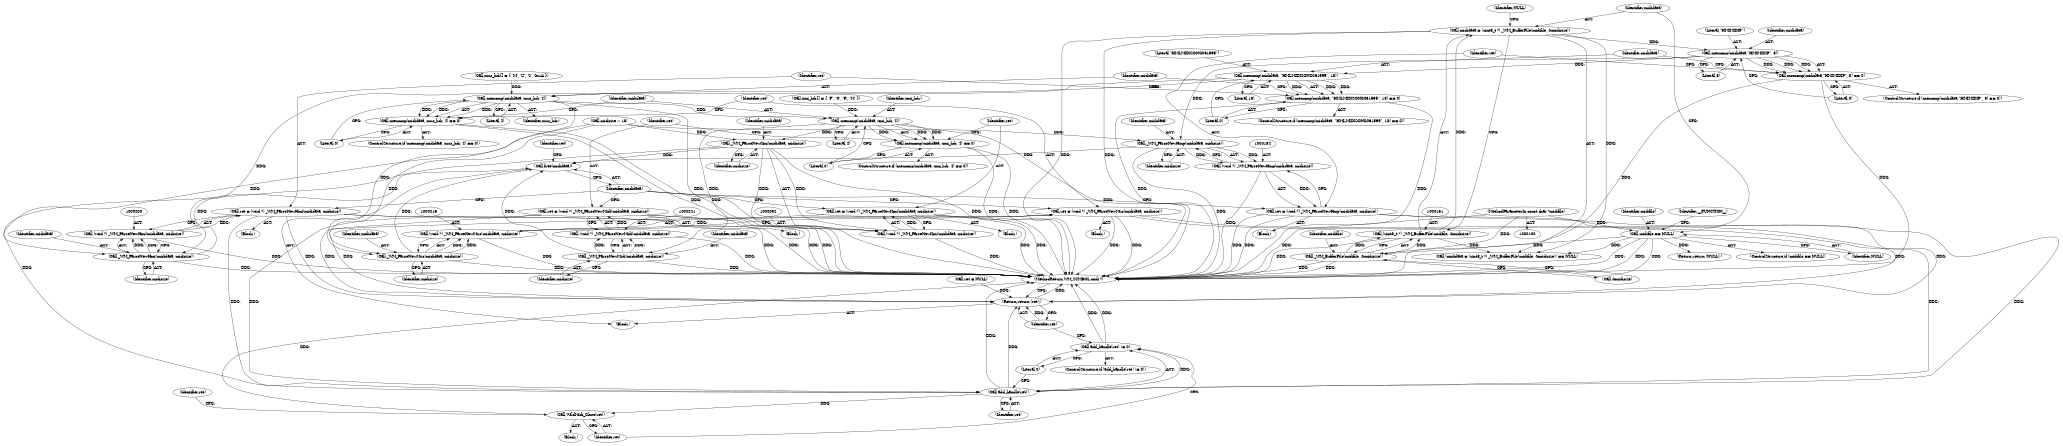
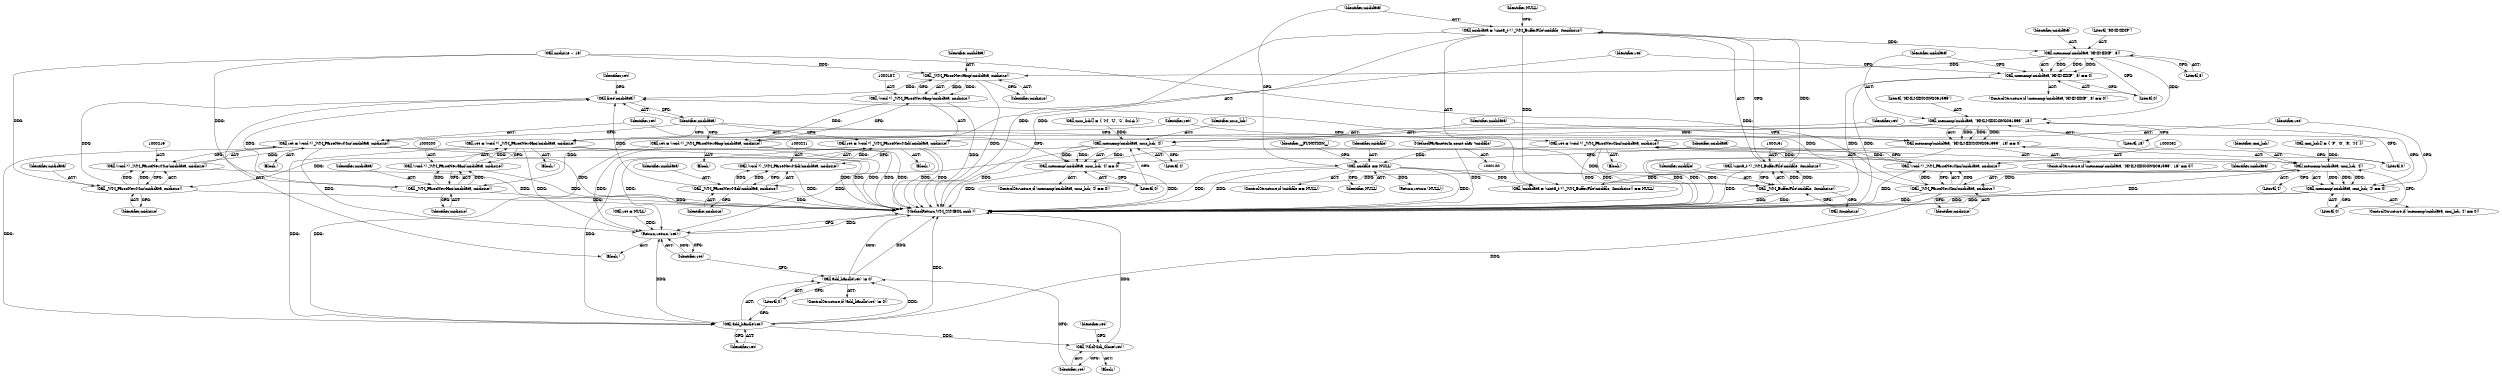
(525, 109) -> (1181, 132)
none -> (1939, 177)
